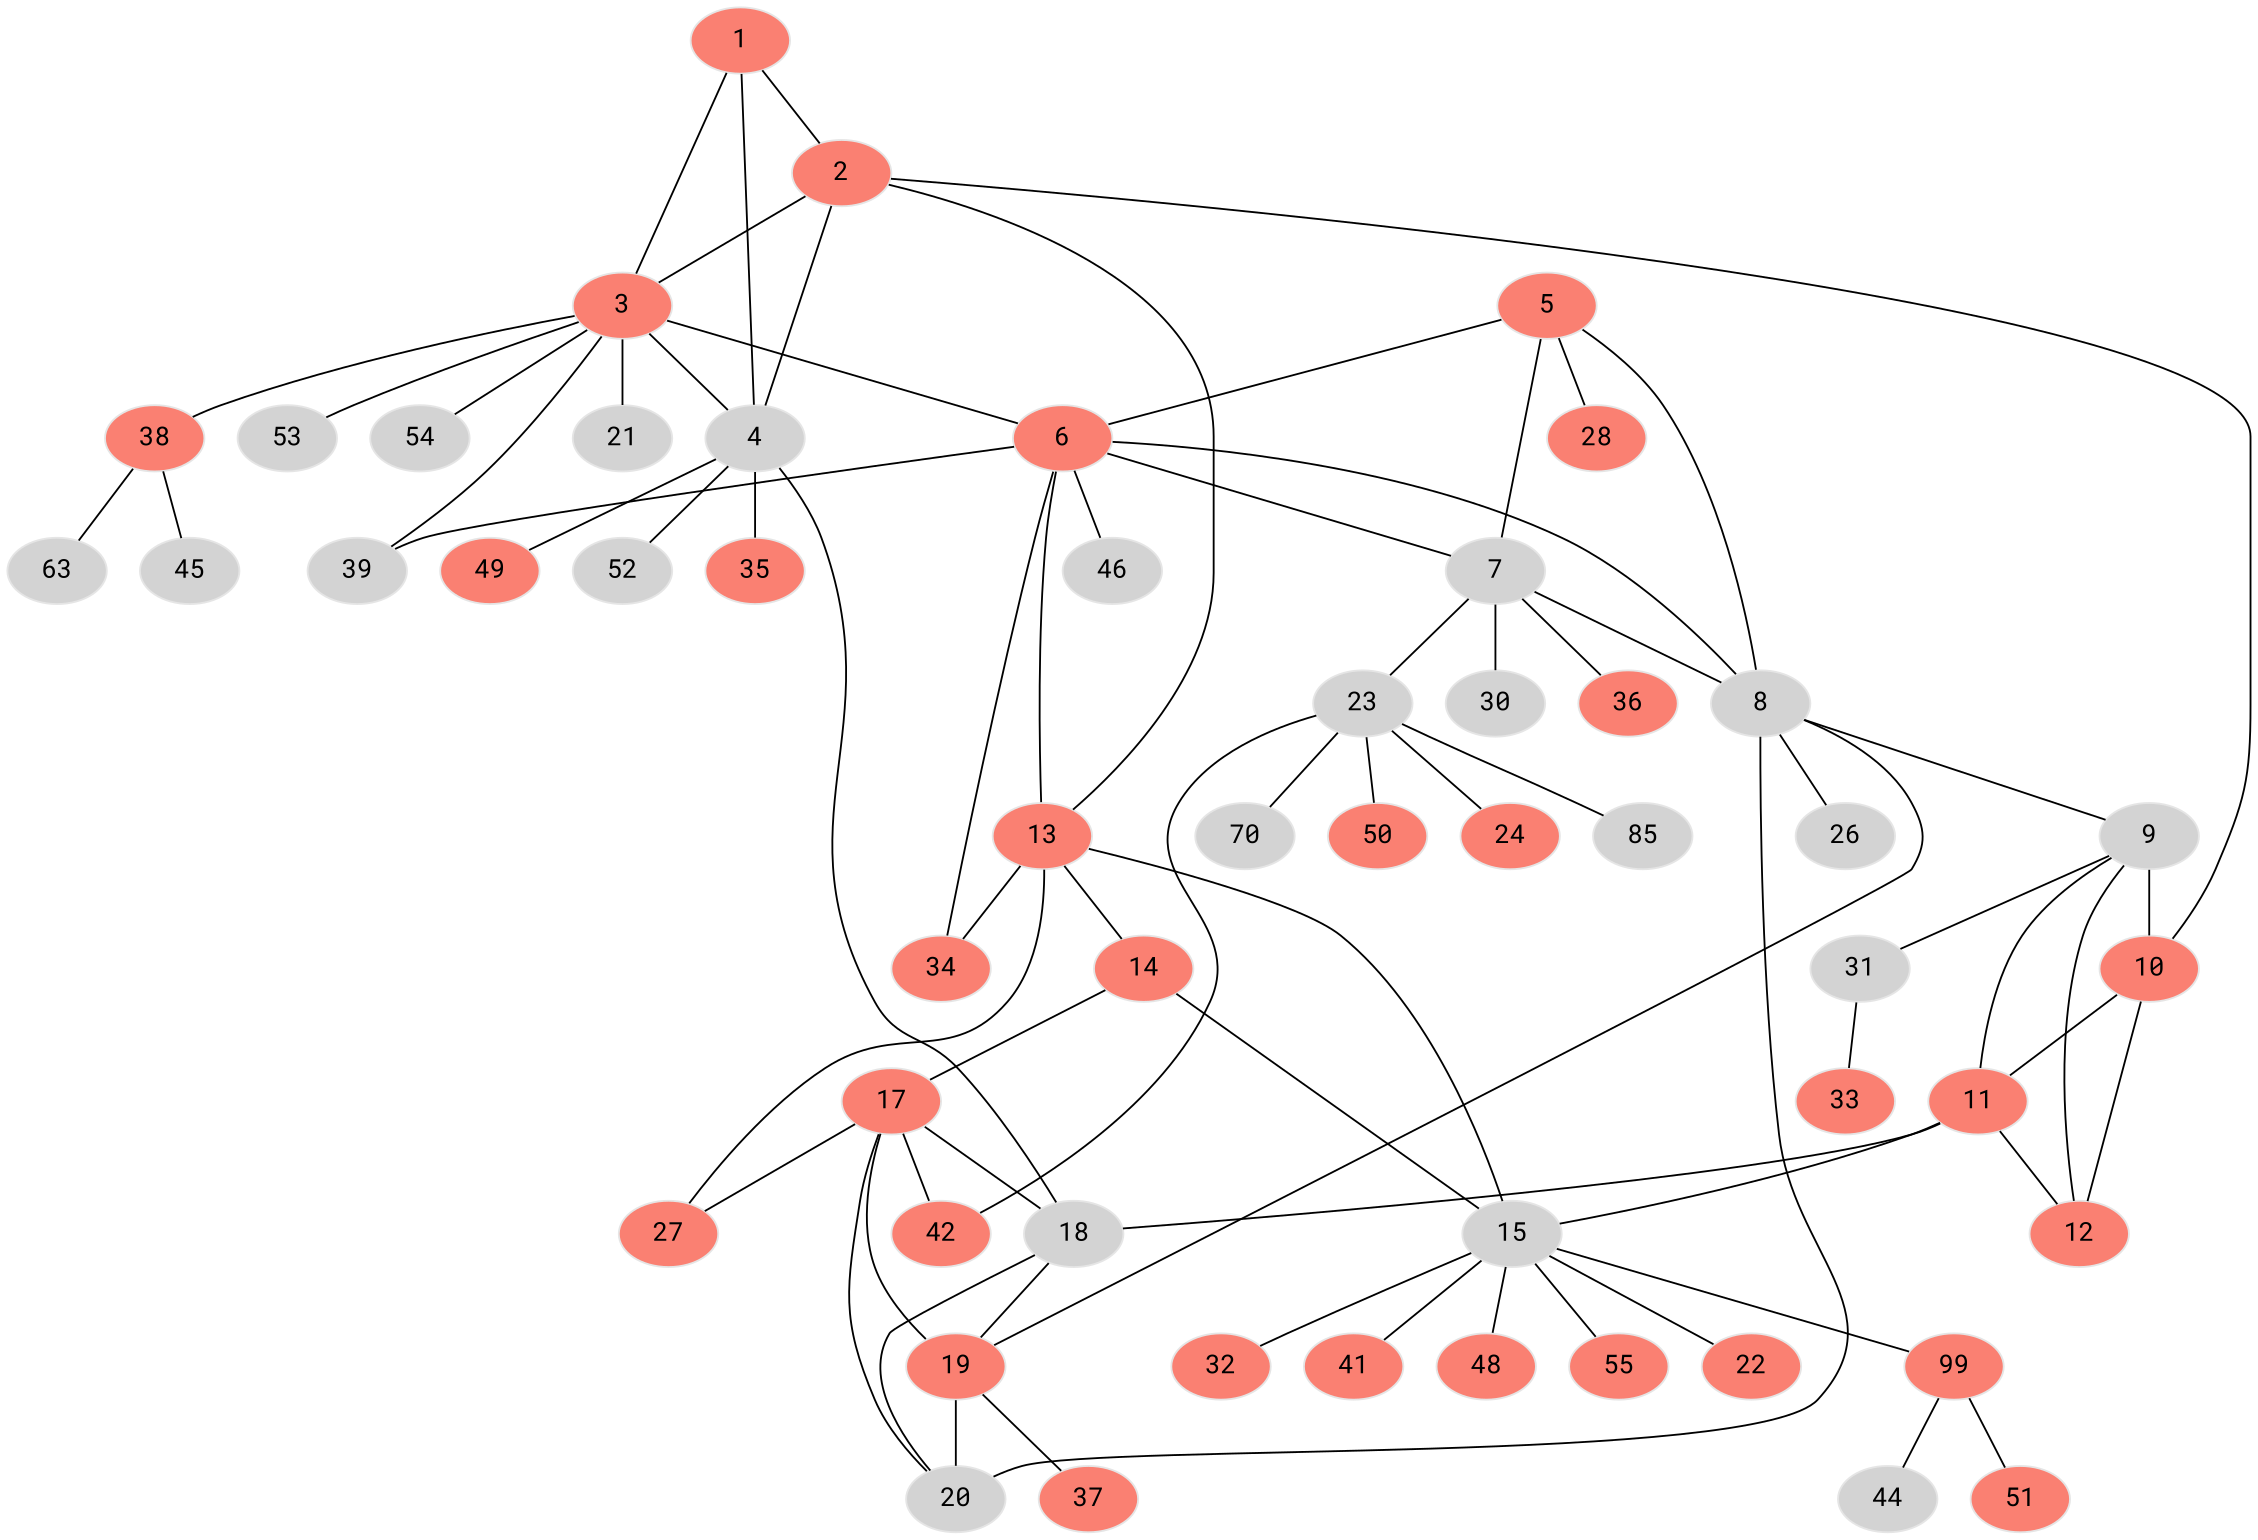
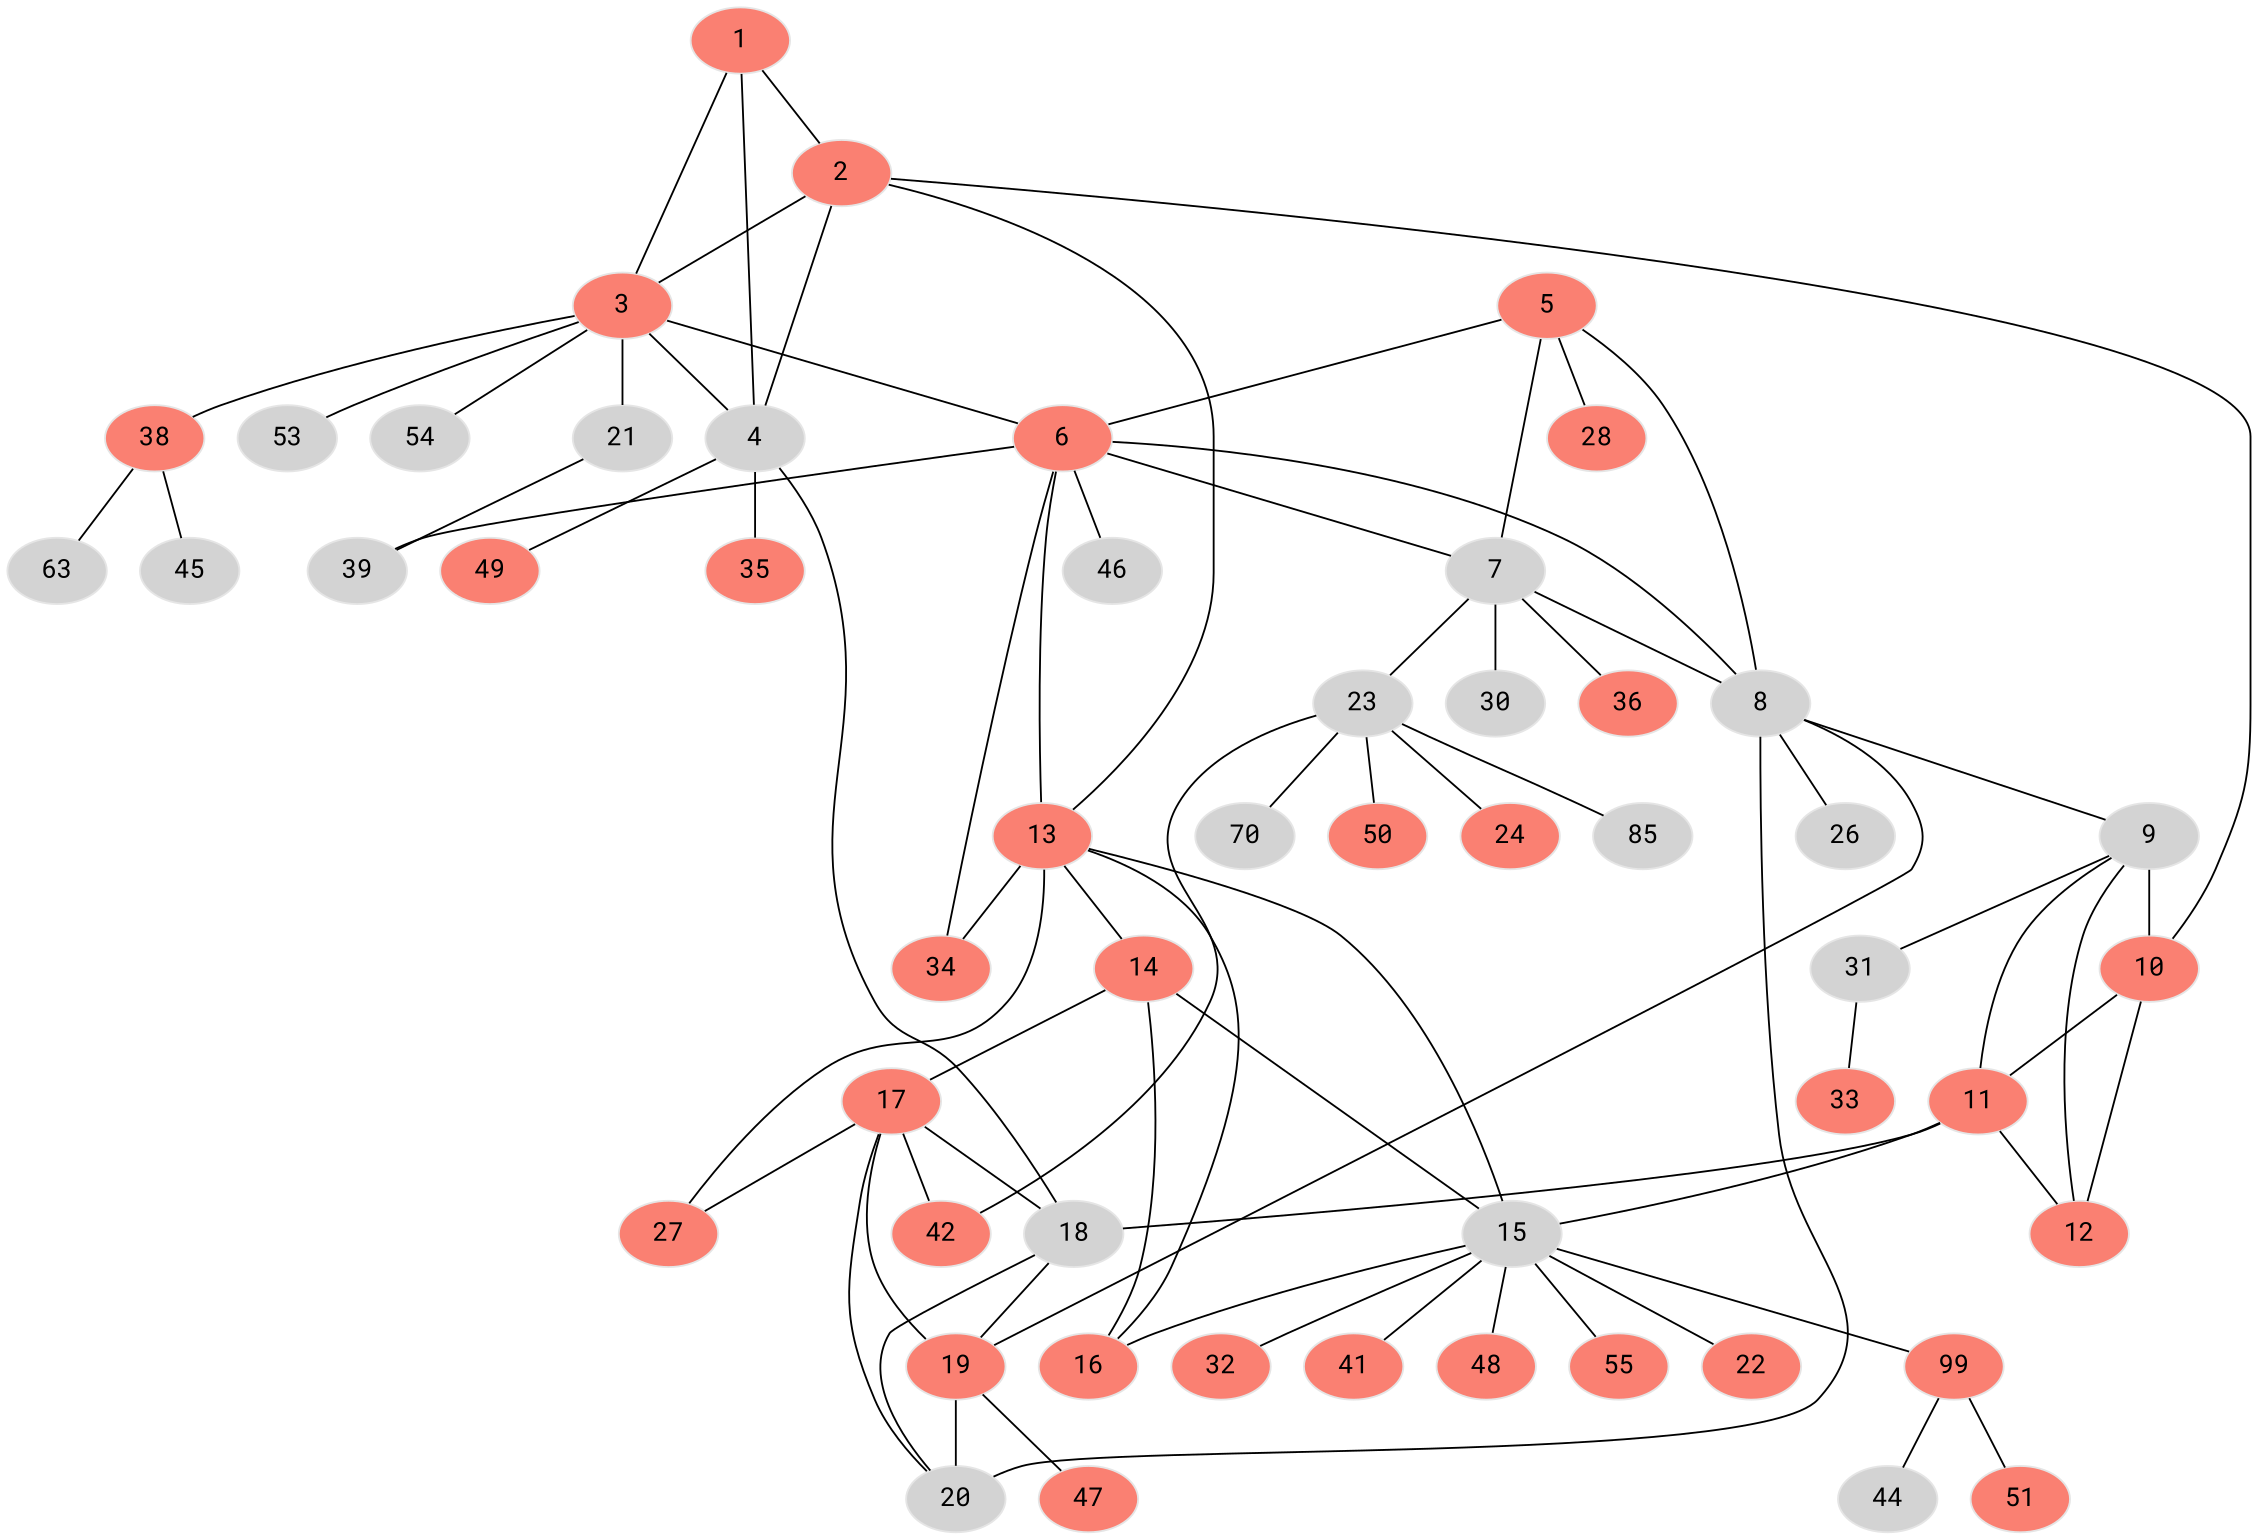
(506, 451) -> (490, 505)
(622, 571) -> none
none -> (1088, 1367)
(1088, 1499) -> (1088, 1499)
